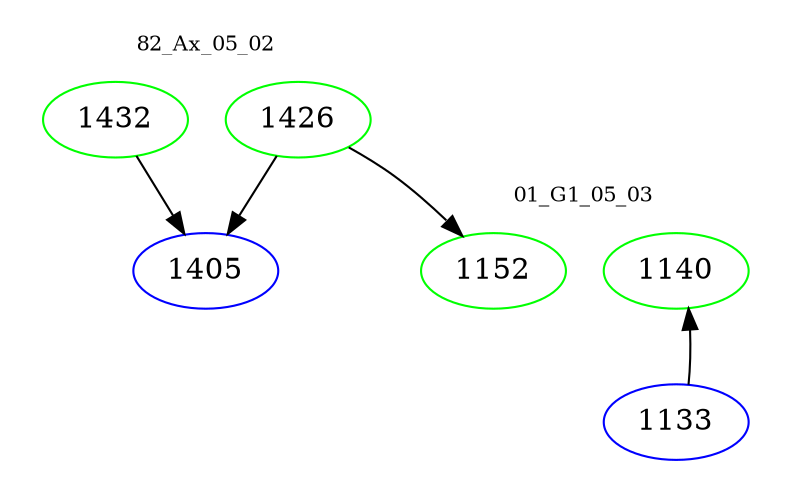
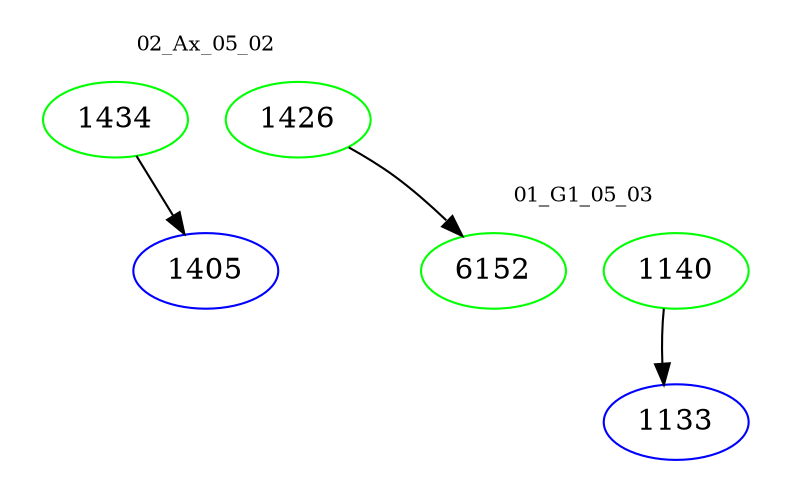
(206, 45) -> (206, 45)
(115, 120) -> (115, 120)
(258, 186) -> none
(493, 271) -> (493, 271)
(690, 357) -> (662, 336)
